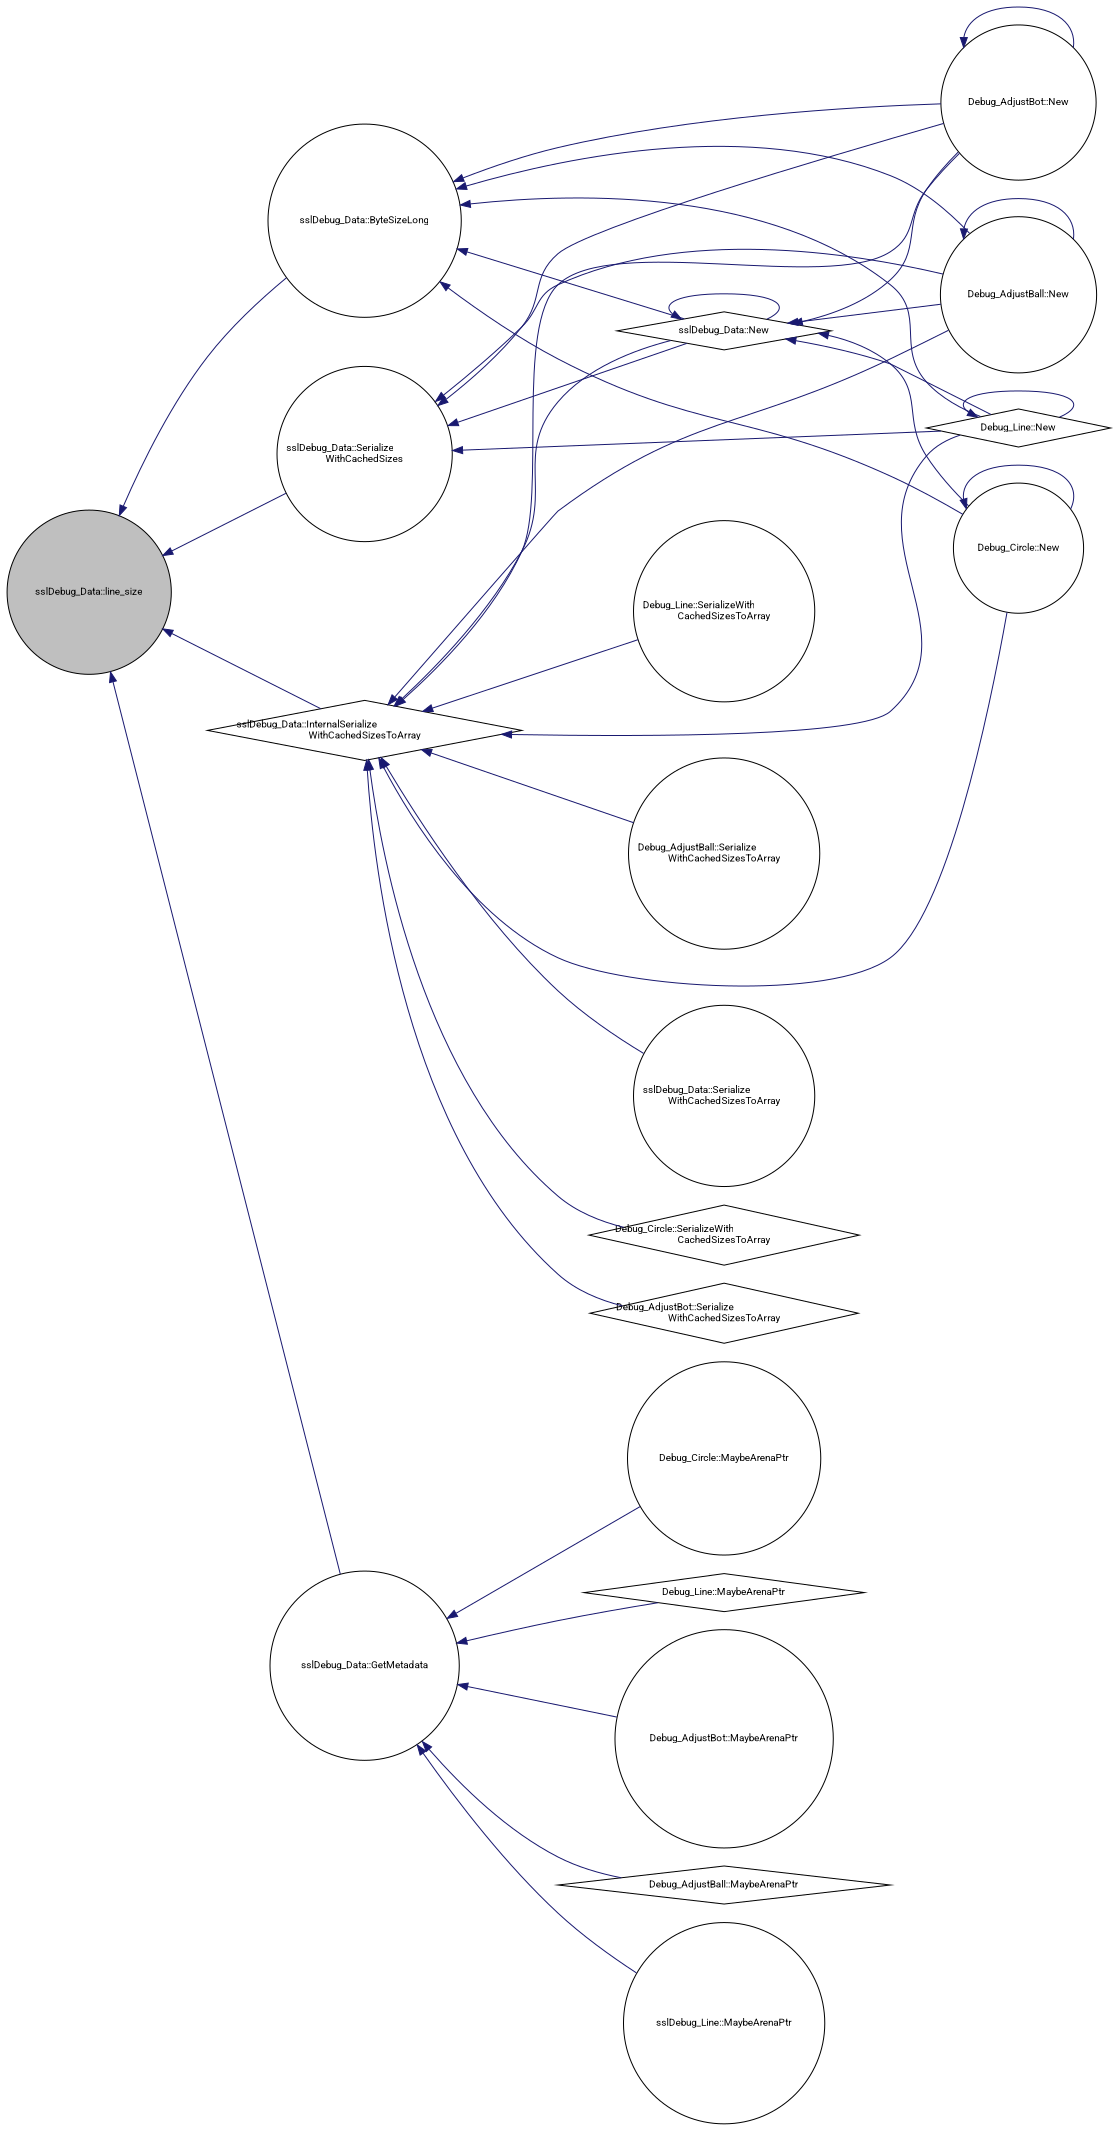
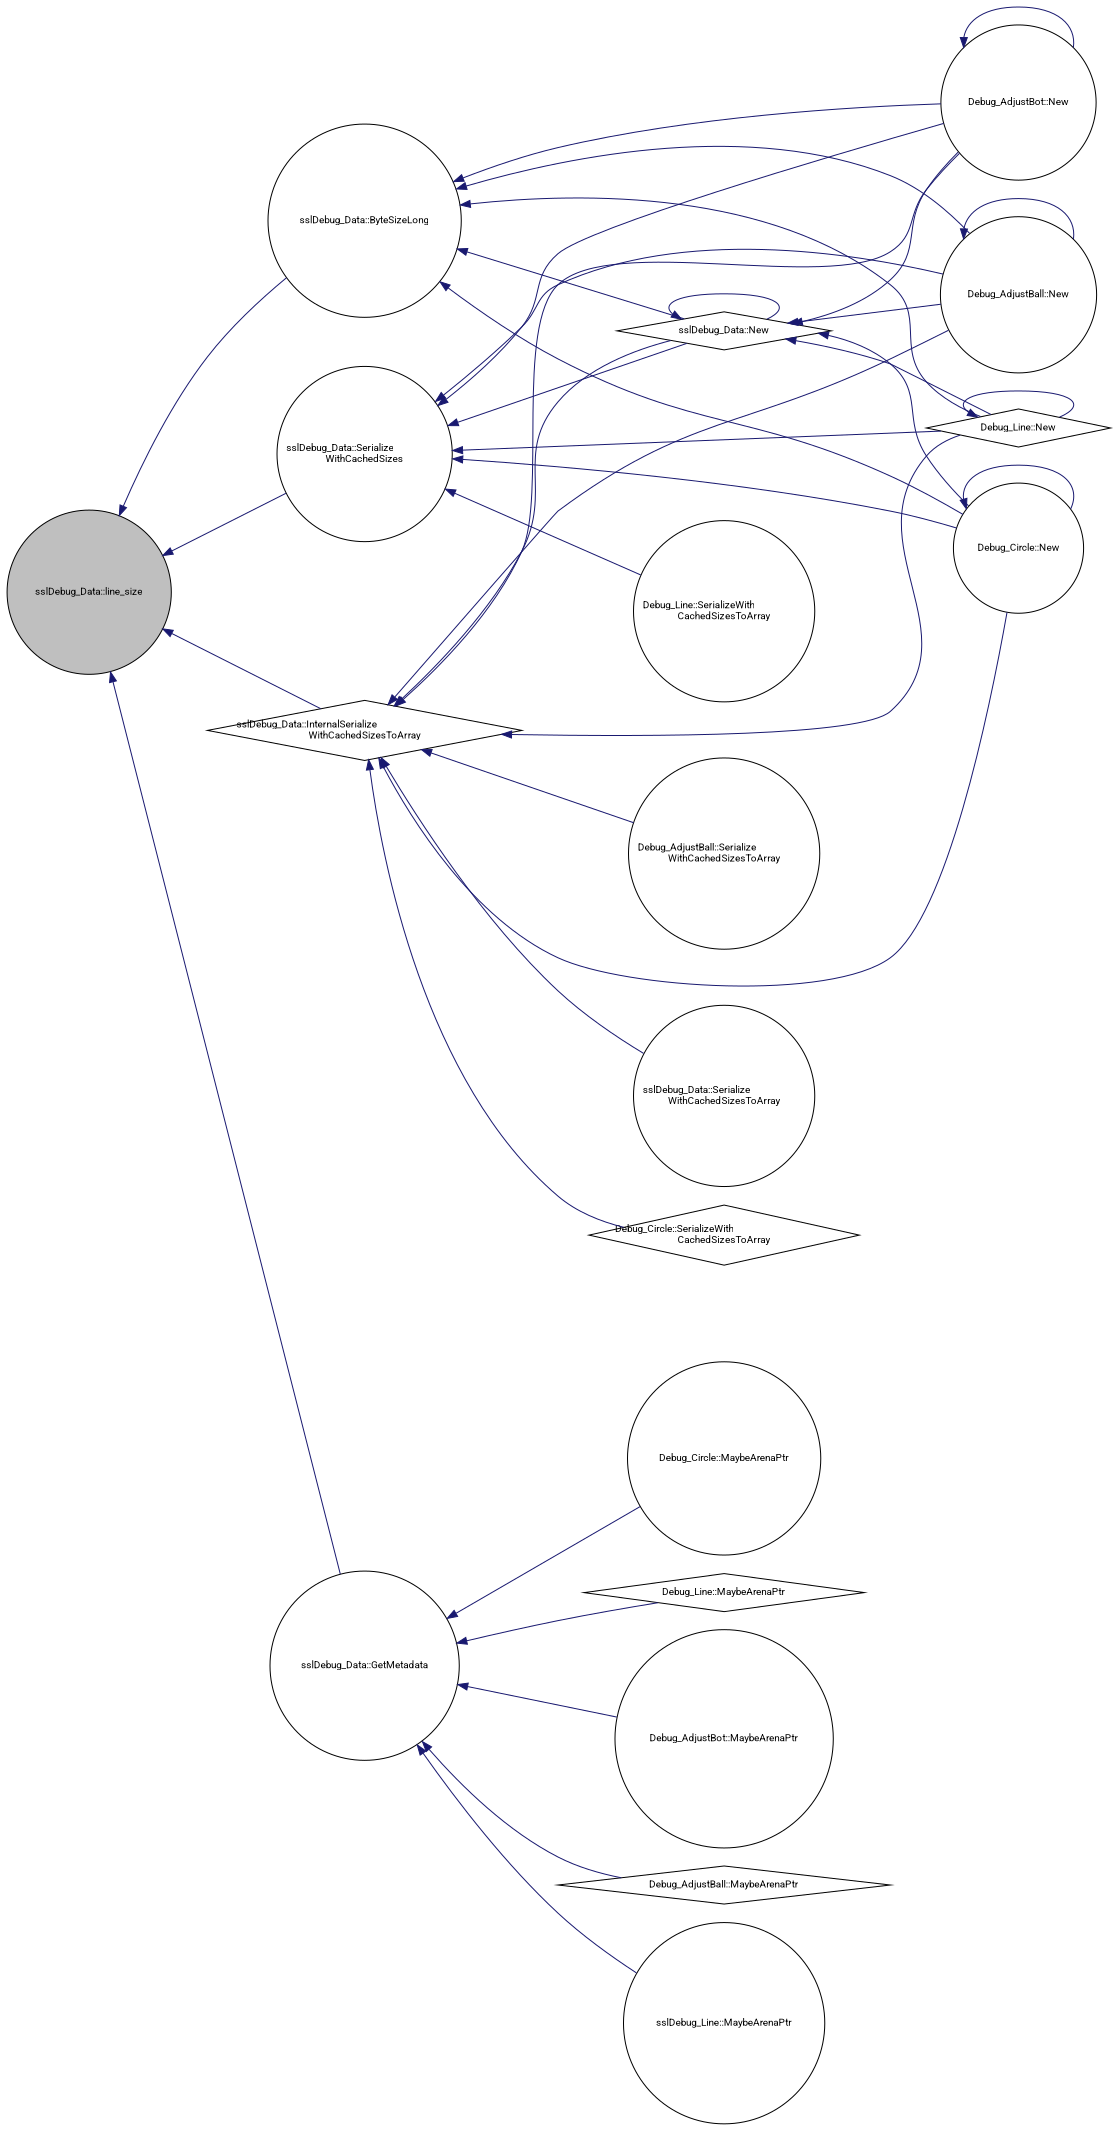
none -> (711, 483)
(535, 674) -> (548, 534)
(724, 1313) -> none
